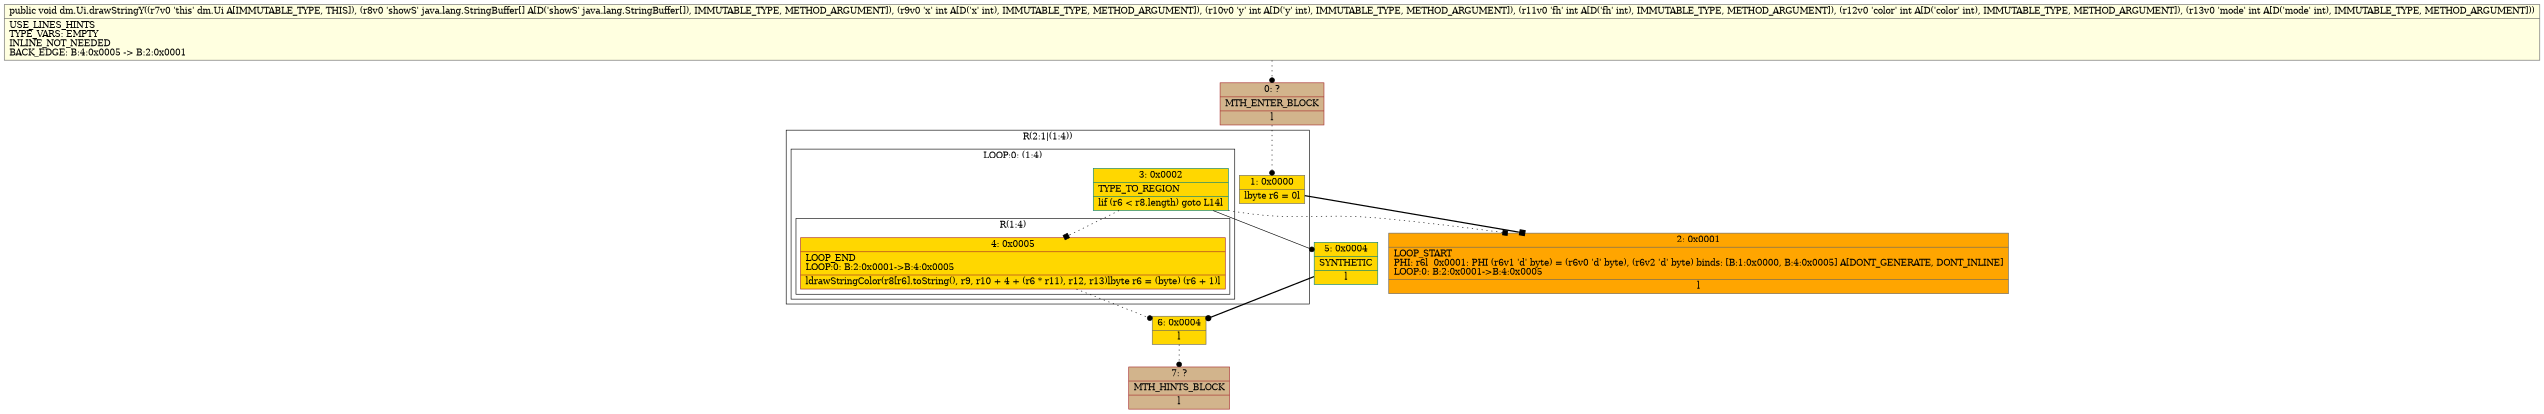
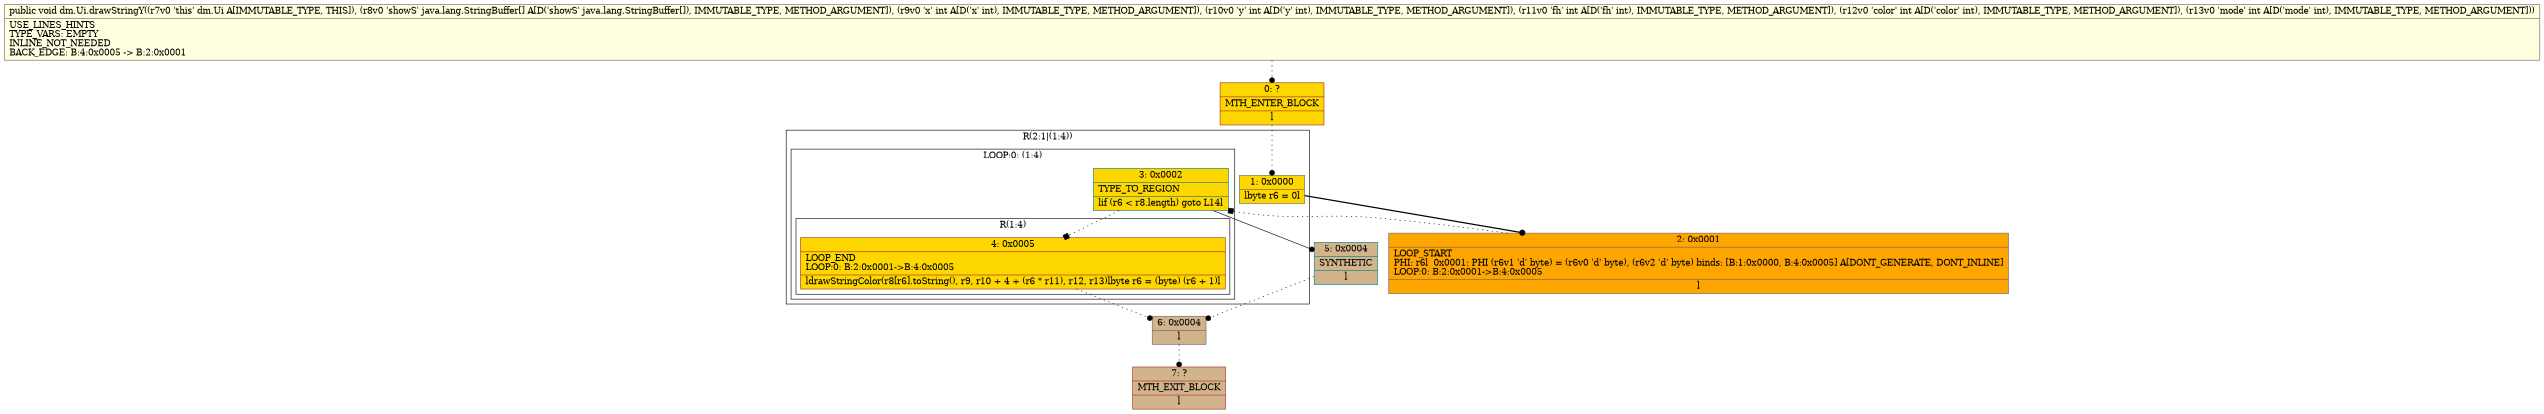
(1272, 104) -> (1272, 104)
(1412, 214) -> (1412, 214)
(1365, 217) -> (1371, 218)
(1346, 263) -> (1346, 263)
(1262, 297) -> (1262, 297)
(1179, 330) -> (1179, 330)
(1179, 388) -> (1179, 388)
